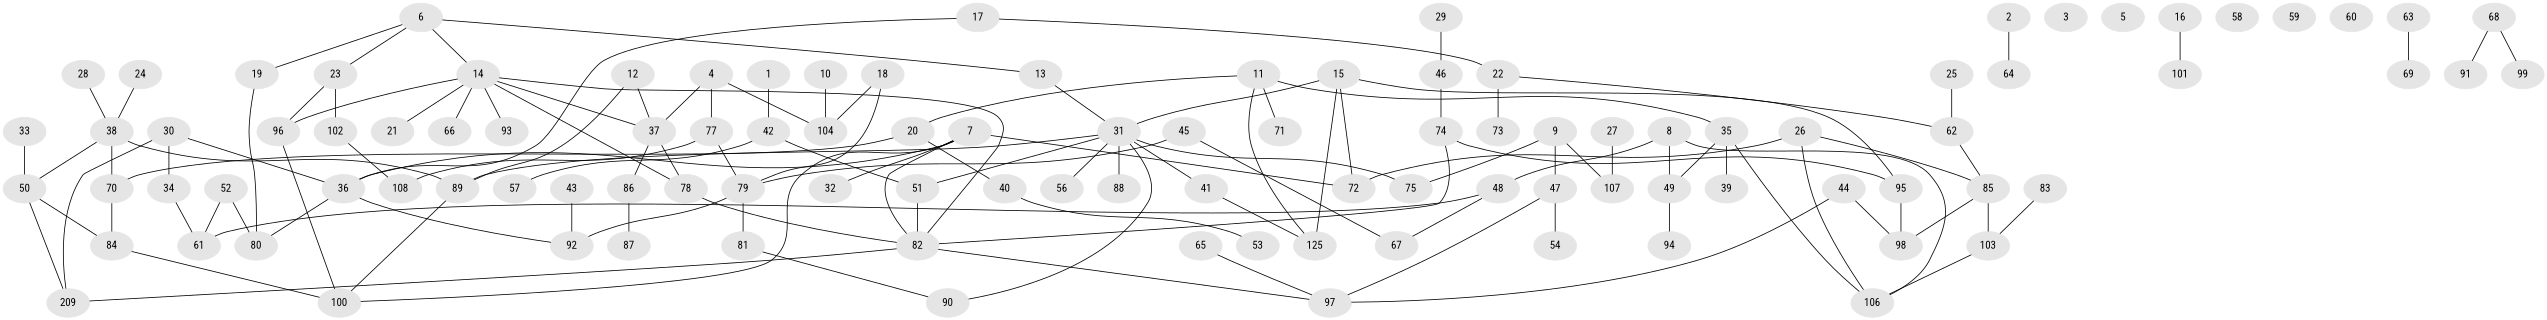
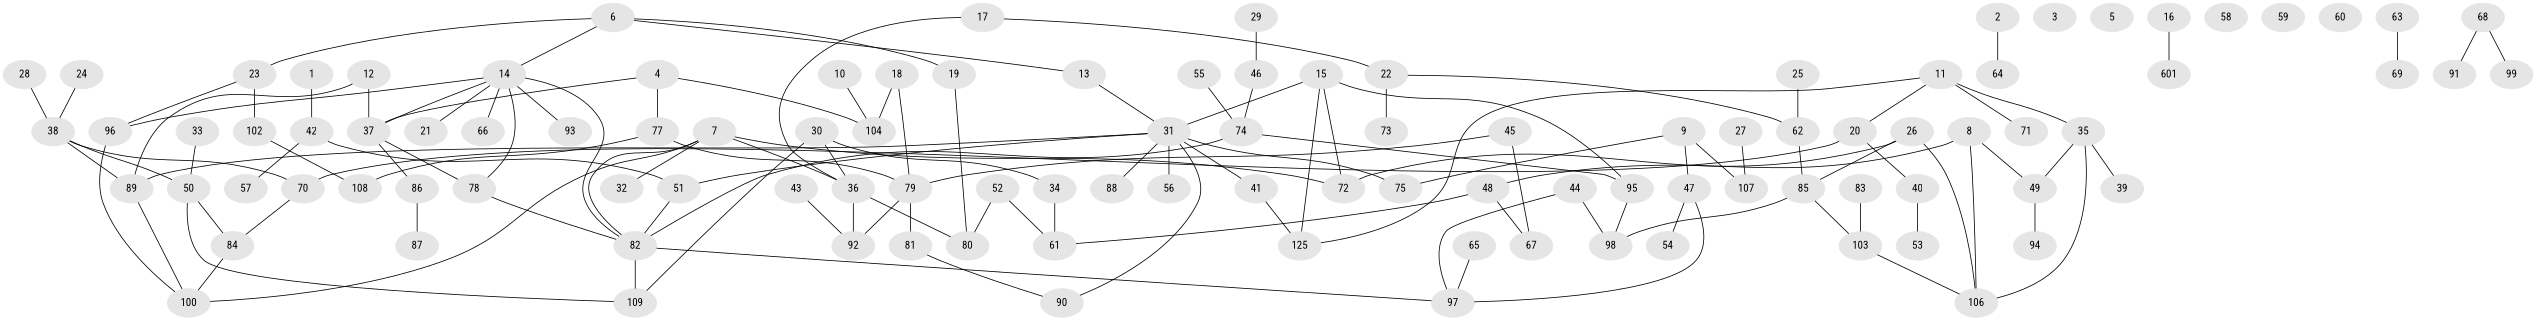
none -> (1199, 75)
(2180, 75) -> (2169, 75)
(68, 303) -> (635, 303)
